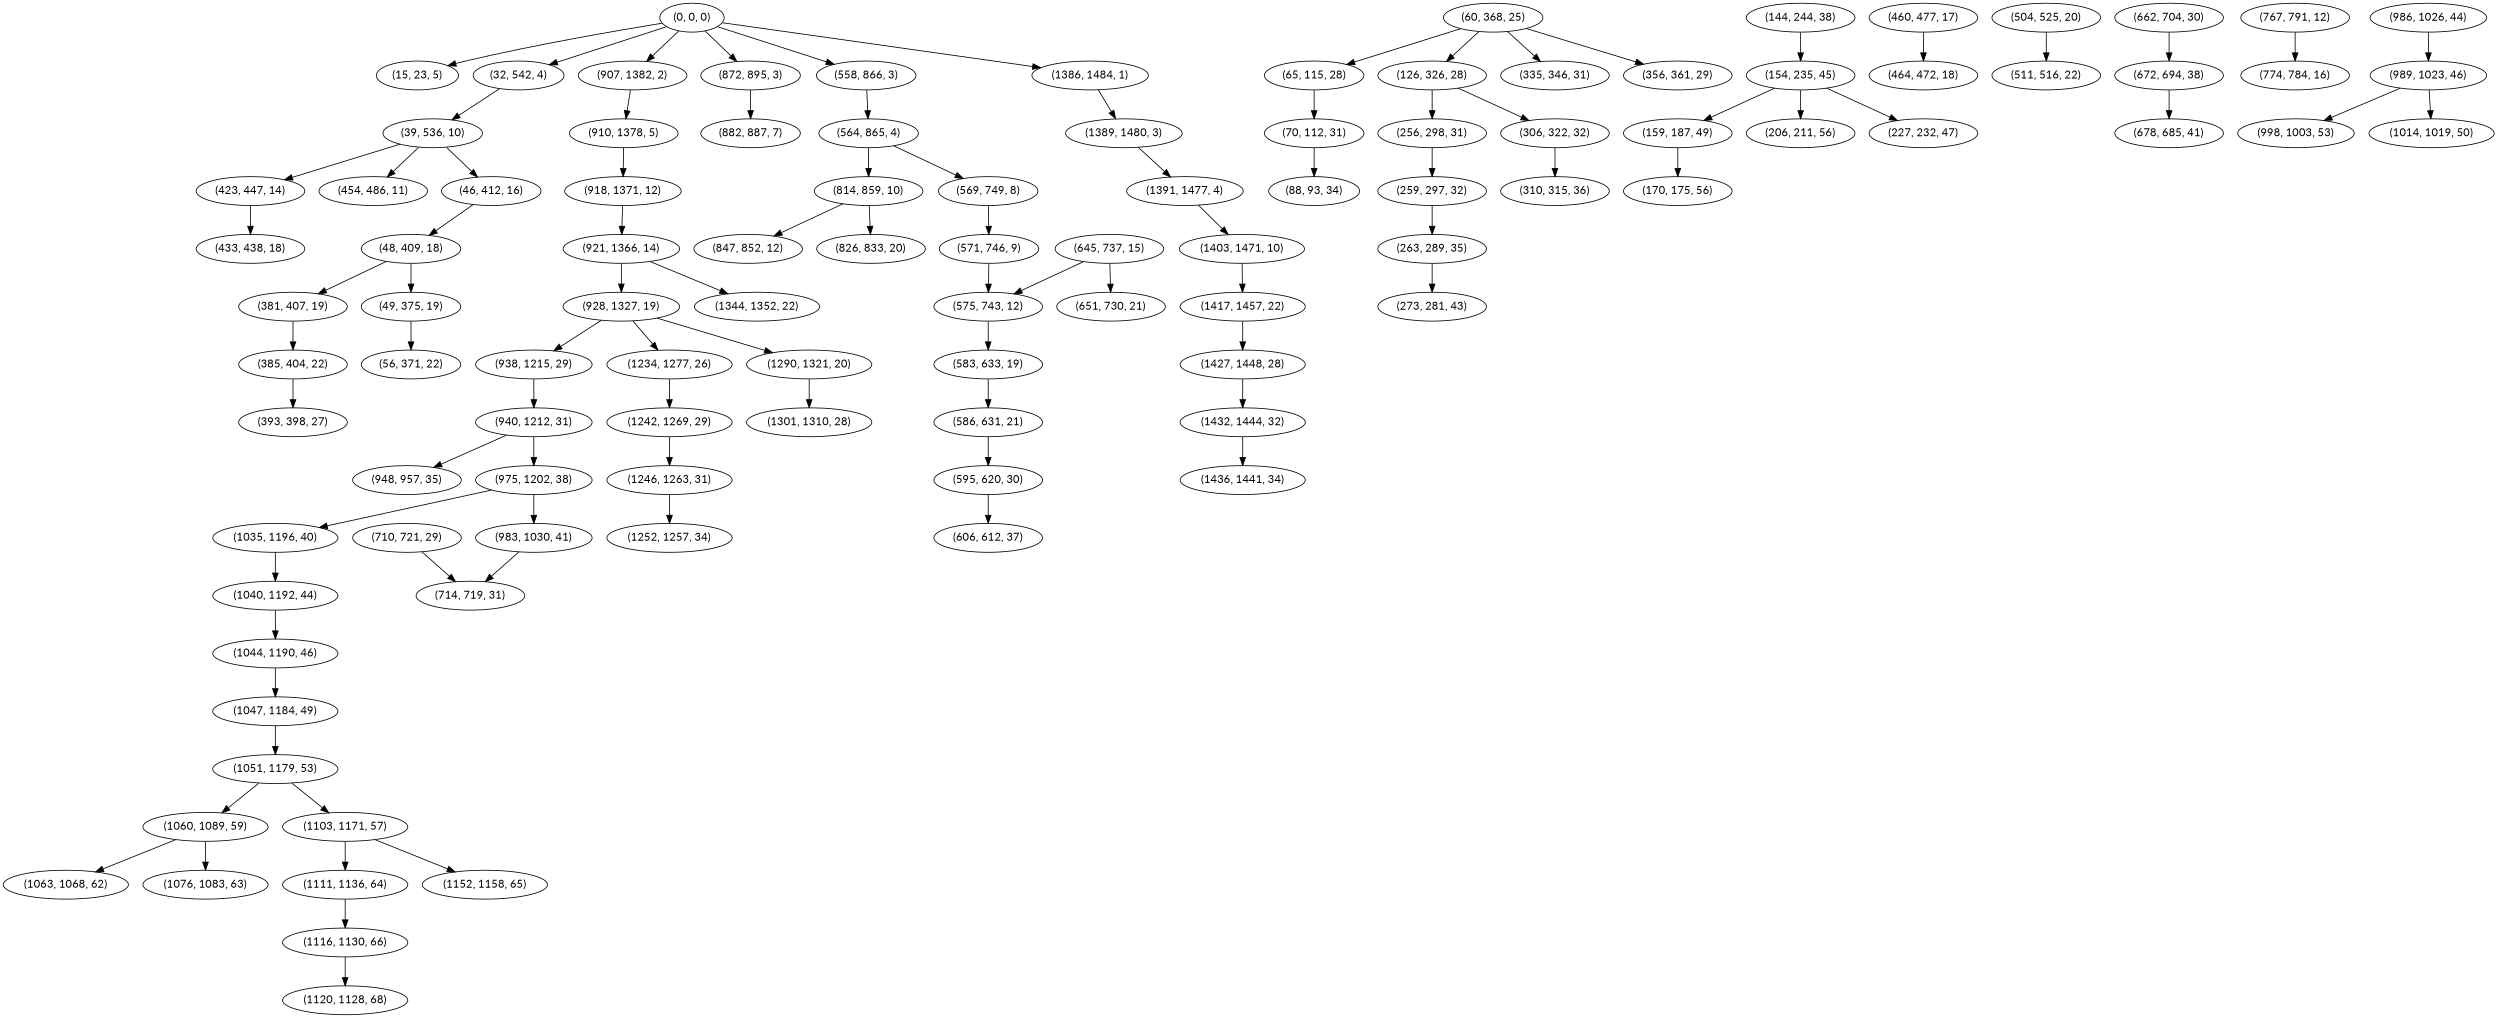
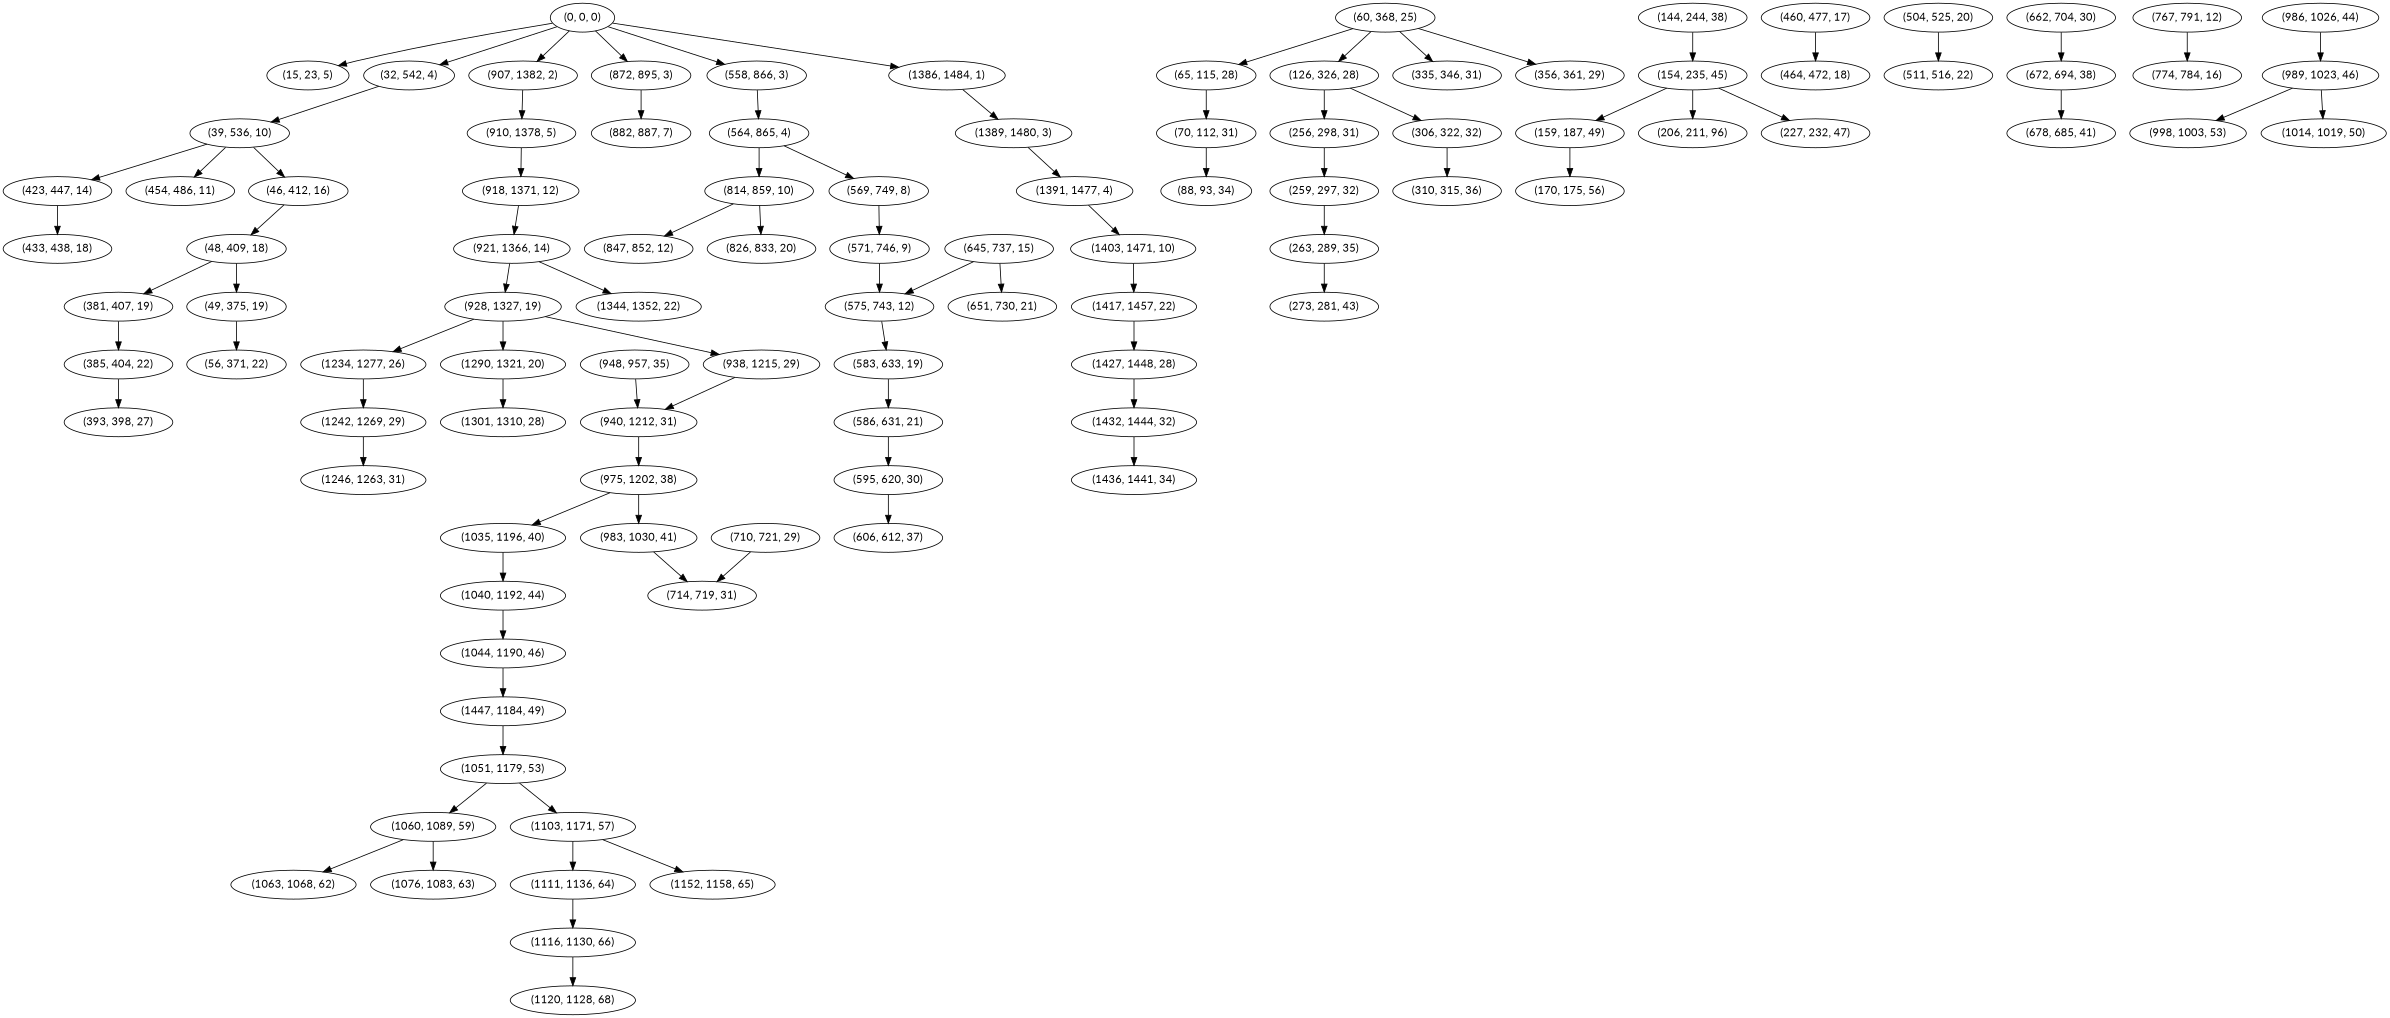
(1801, 133) -> (1693, 133)
(474, 450) -> (636, 389)
(670, 538) -> none
(275, 711) -> (503, 711)
